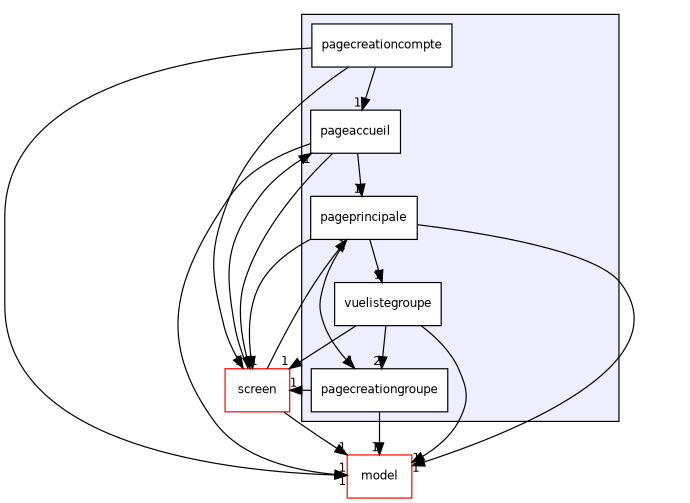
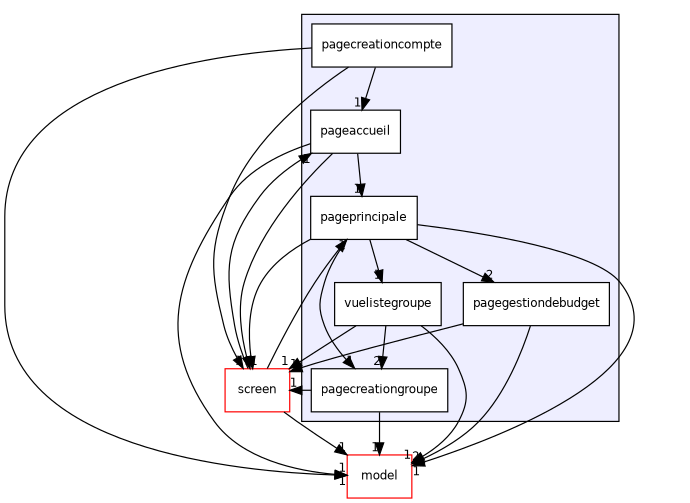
none -> (536, 304)
